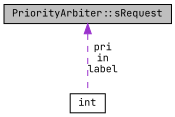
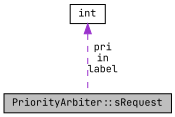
(88, 64) -> (88, 64)
